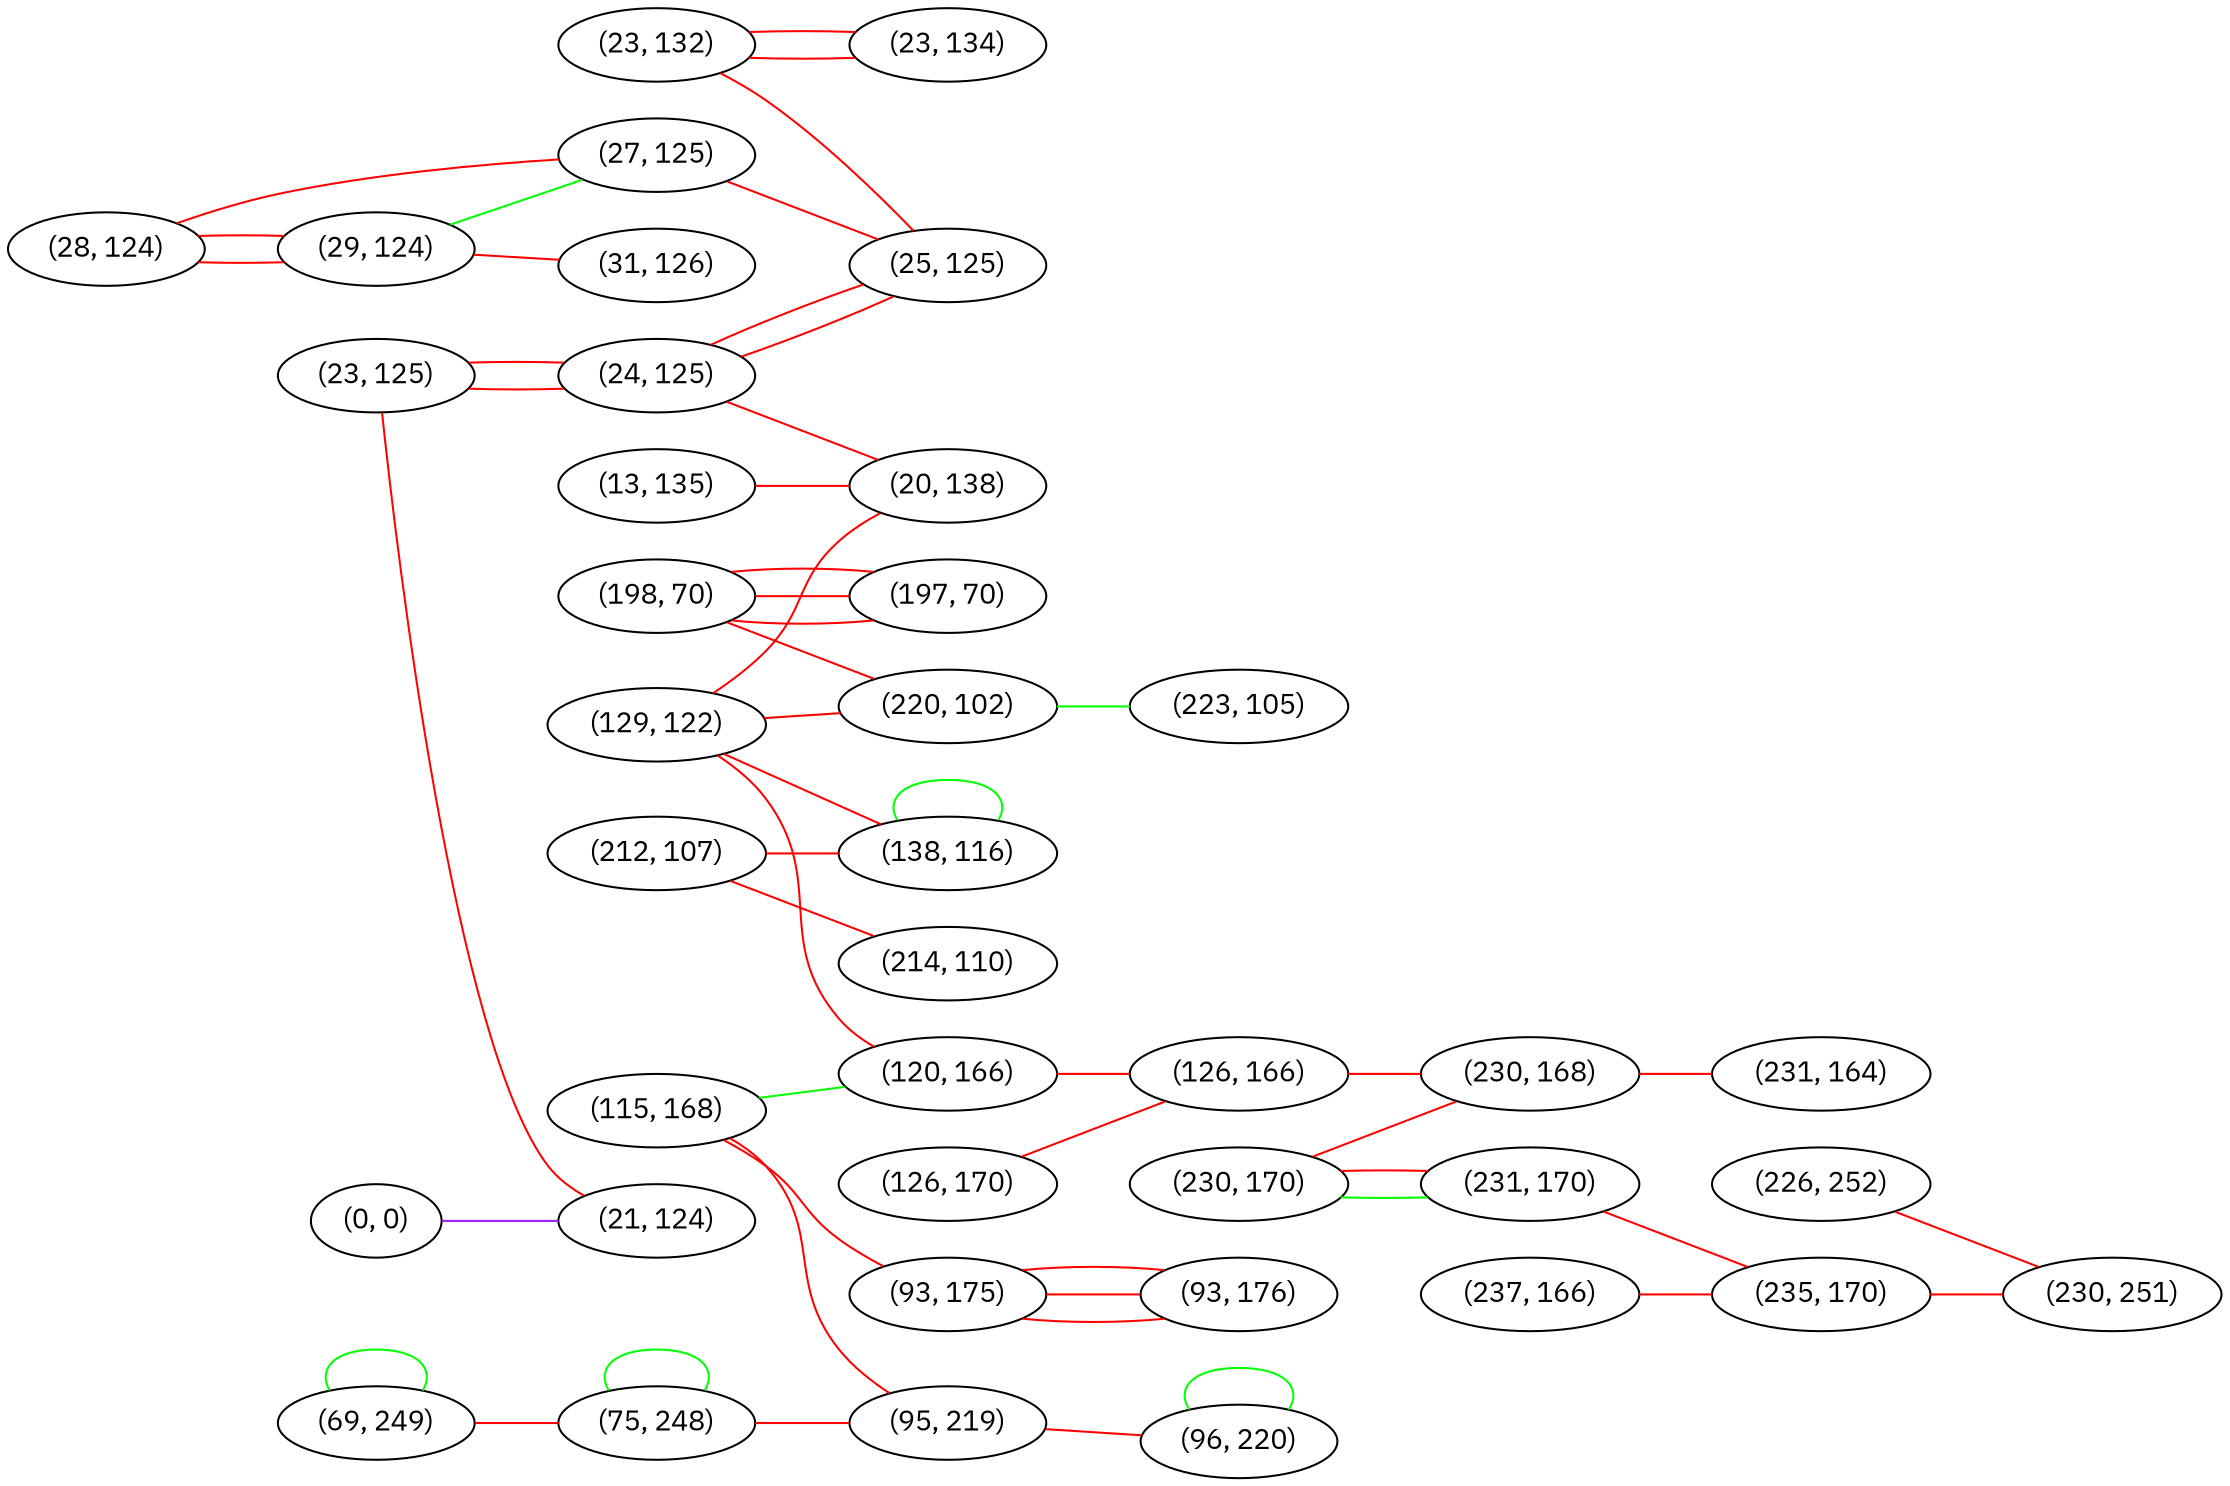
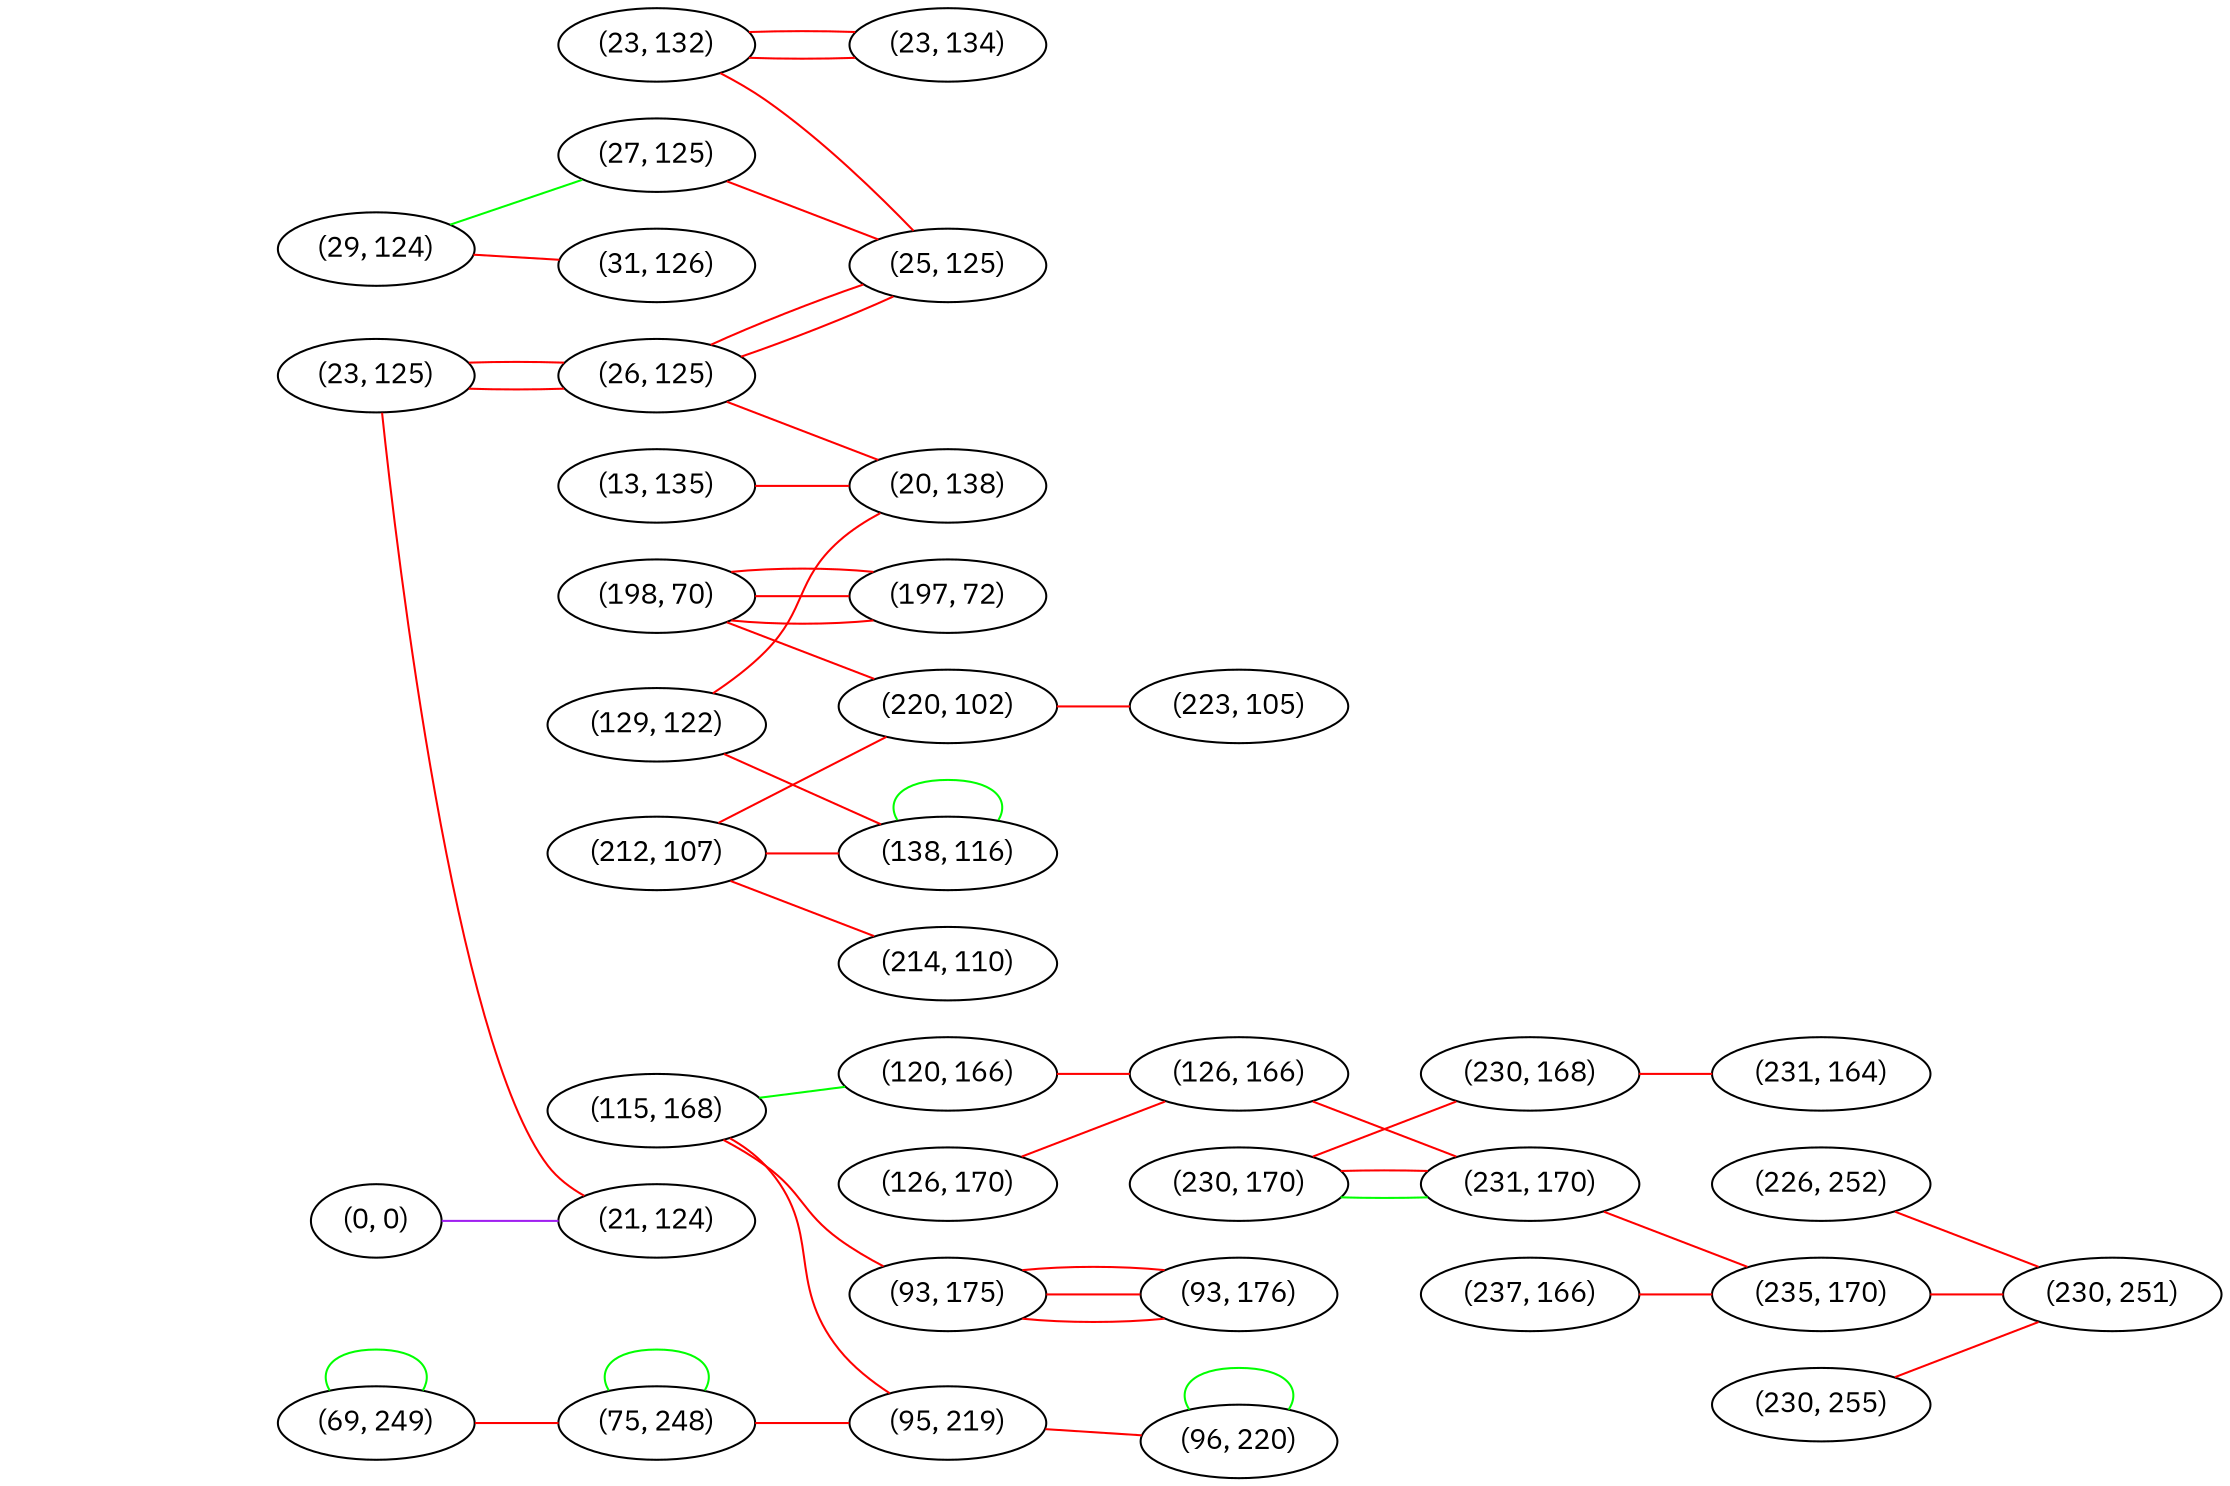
(106, 249) -> none
(657, 376) -> (657, 376)
(948, 596) -> (948, 596)
(1093, 706) -> (1093, 706)
(802, 716) -> (811, 776)
(799, 891) -> none
(1385, 1074) -> (1367, 1122)
none -> (1821, 1405)
